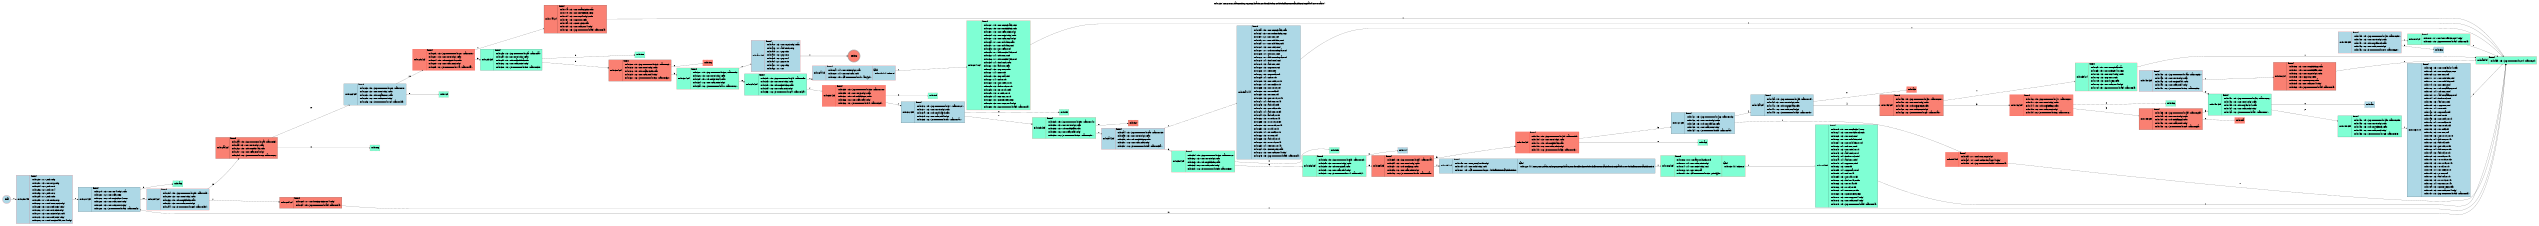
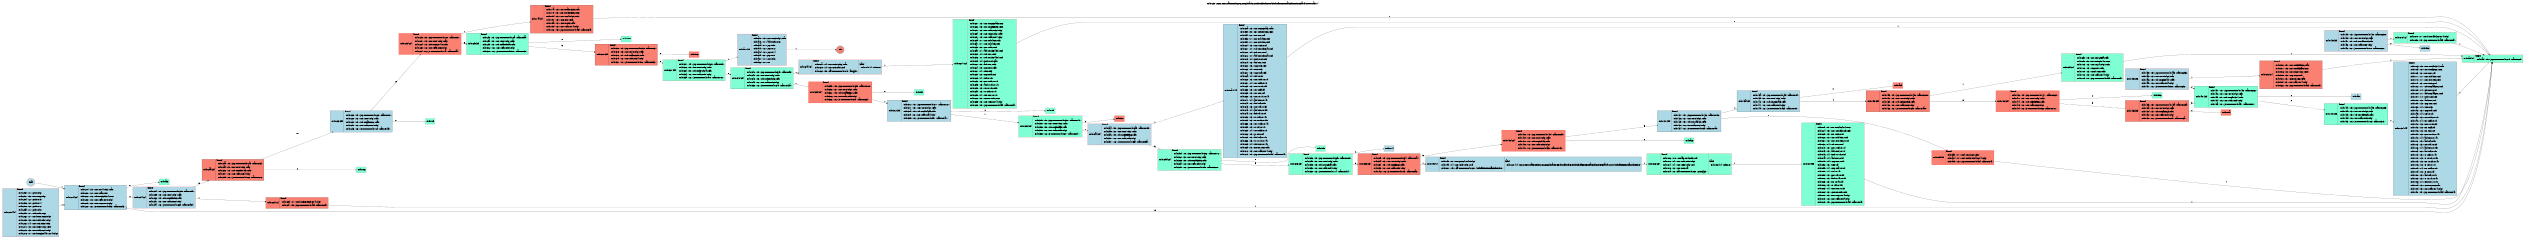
(854, 56) -> (840, 50)
(13, 199) -> (49, 185)
